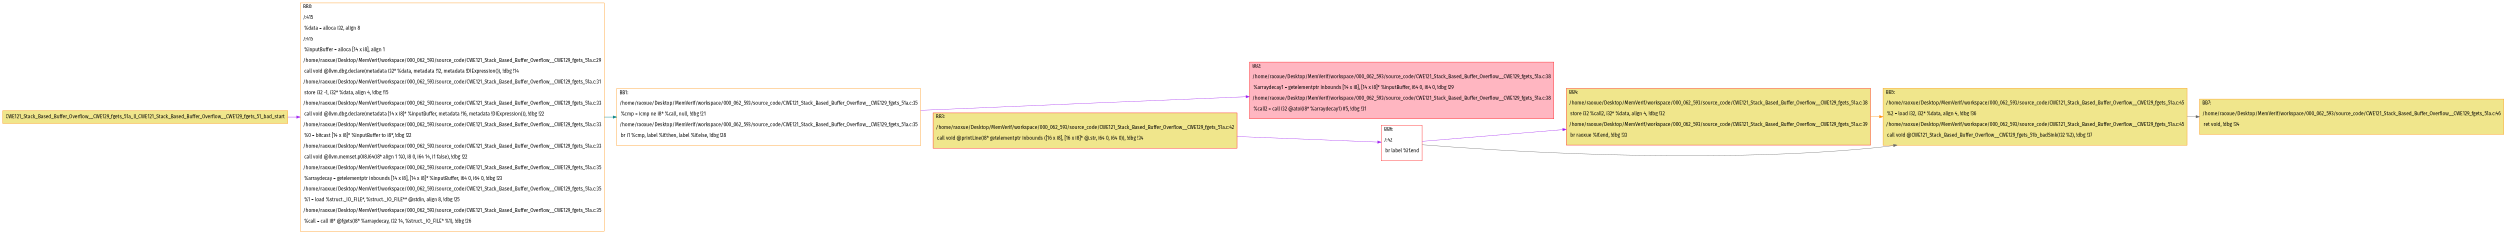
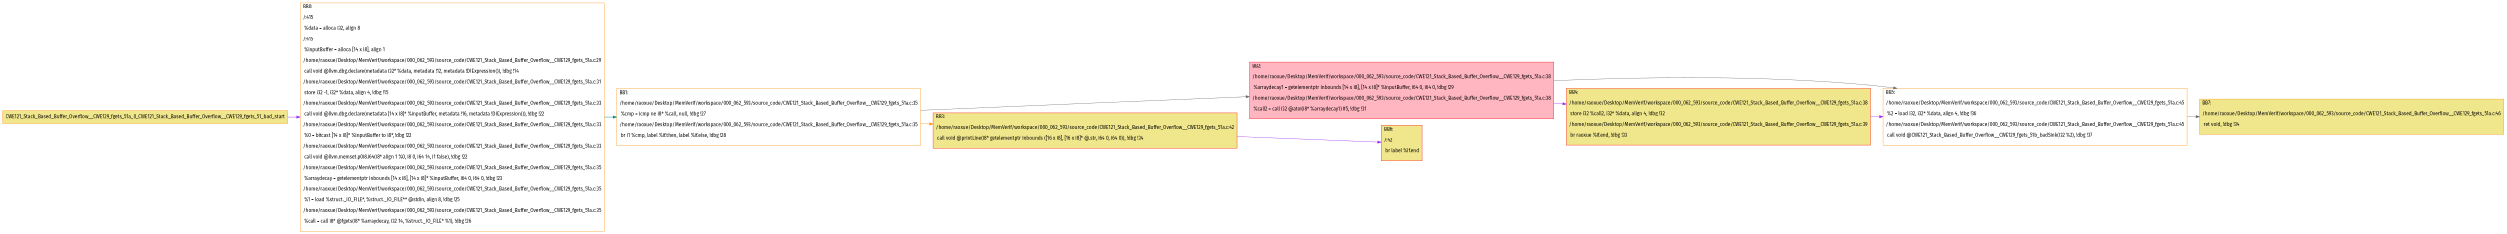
(1083, 103) -> (1083, 103)
(663, 114) -> (663, 114)
(1875, 117) -> (1875, 117)
(2035, 117) -> (2035, 117)
none -> (925, 124)
(1492, 135) -> (1558, 103)
(1402, 143) -> (1402, 143)
(1658, 156) -> (1724, 78)
